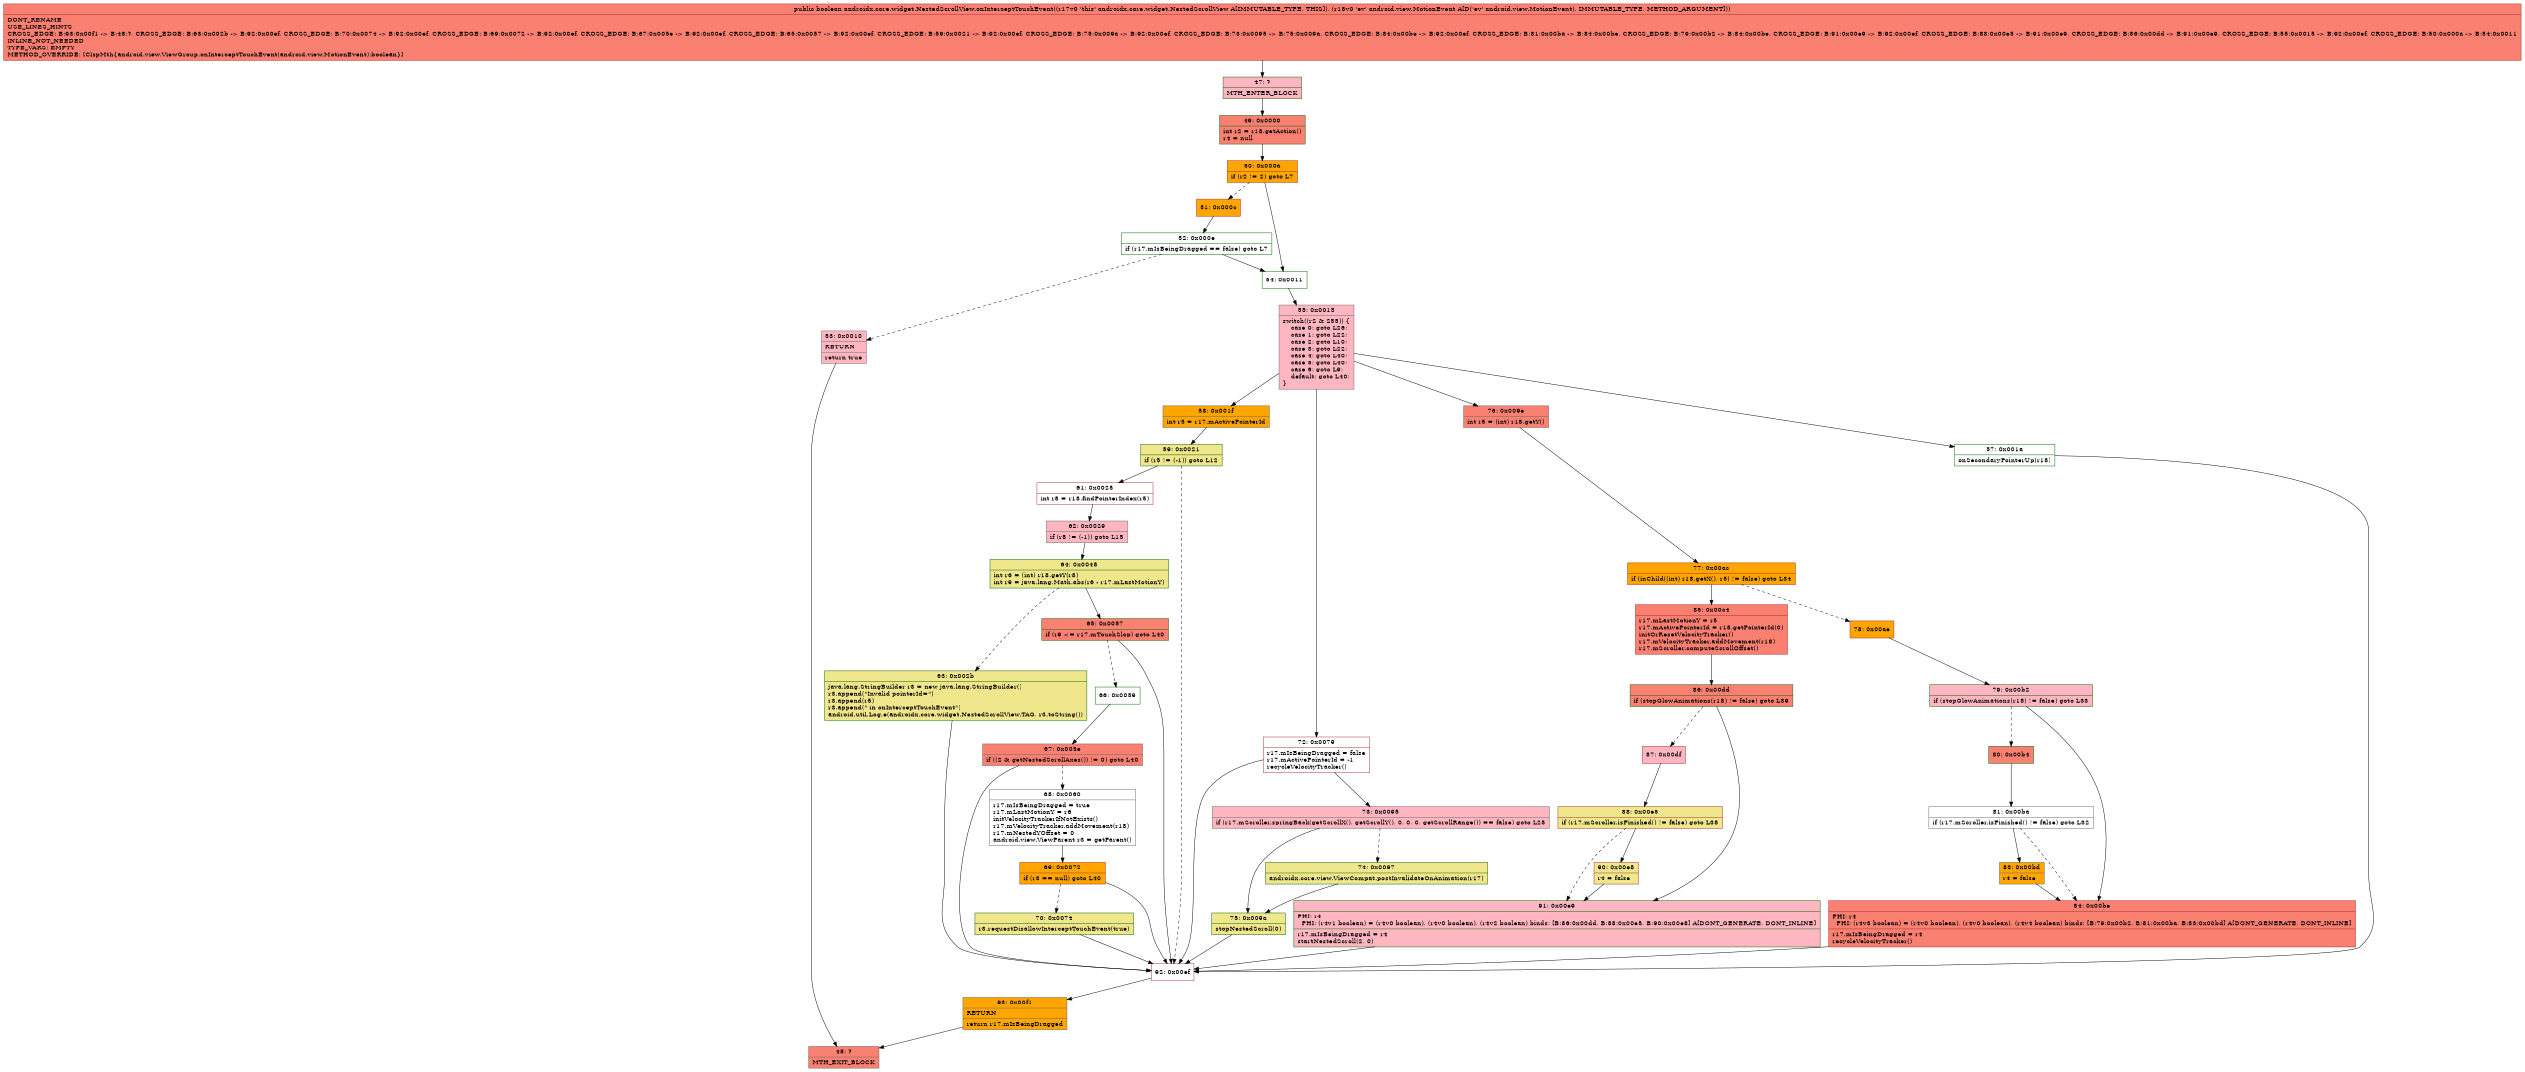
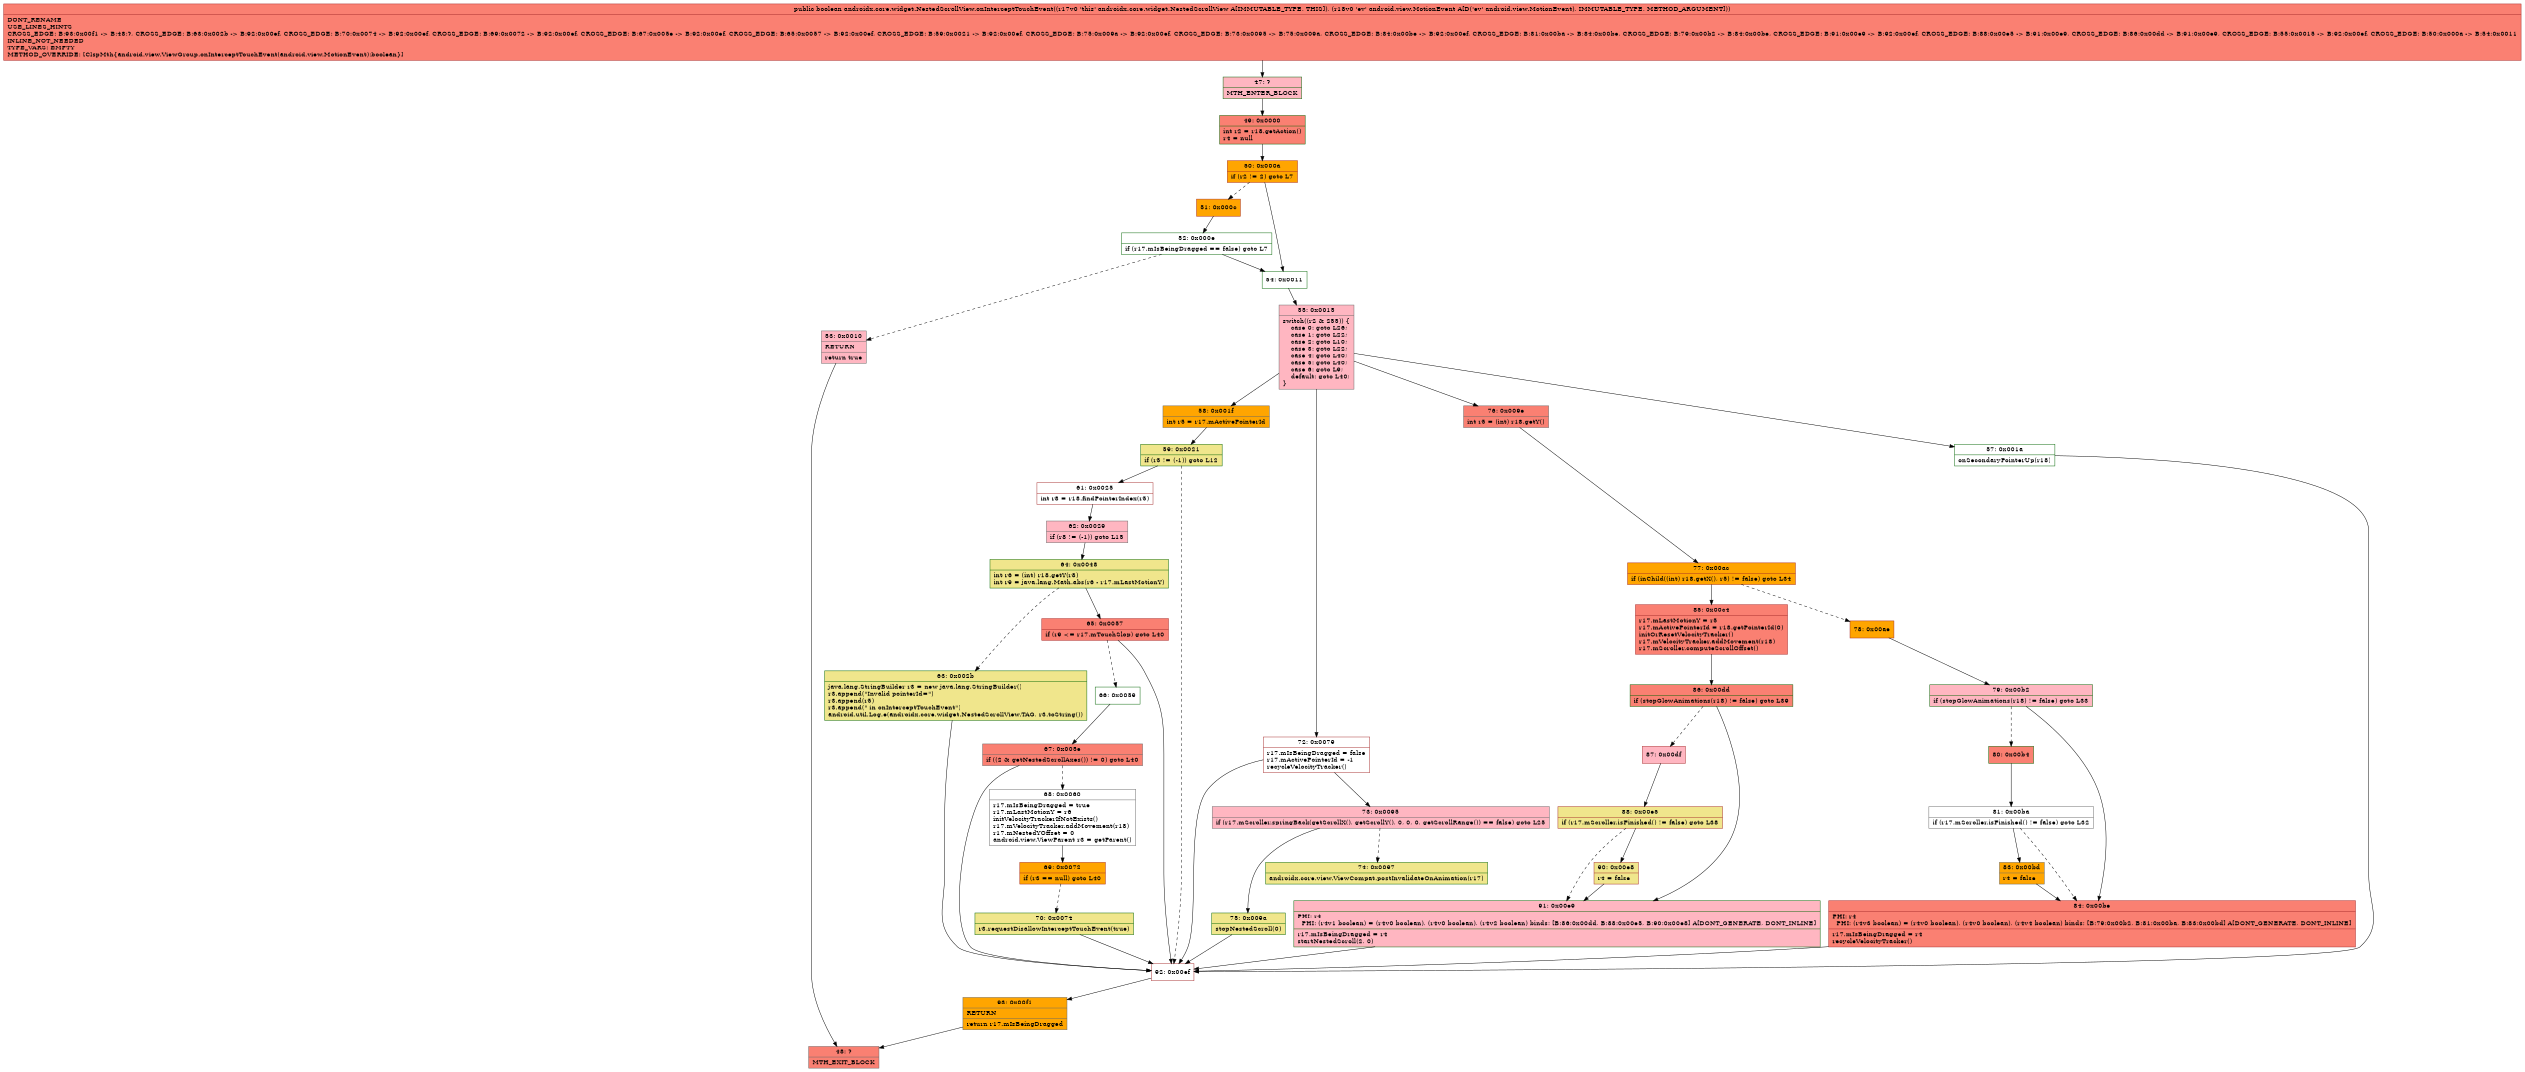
(1105, 629) -> (1105, 629)
(1303, 895) -> none
(1146, 912) -> none
